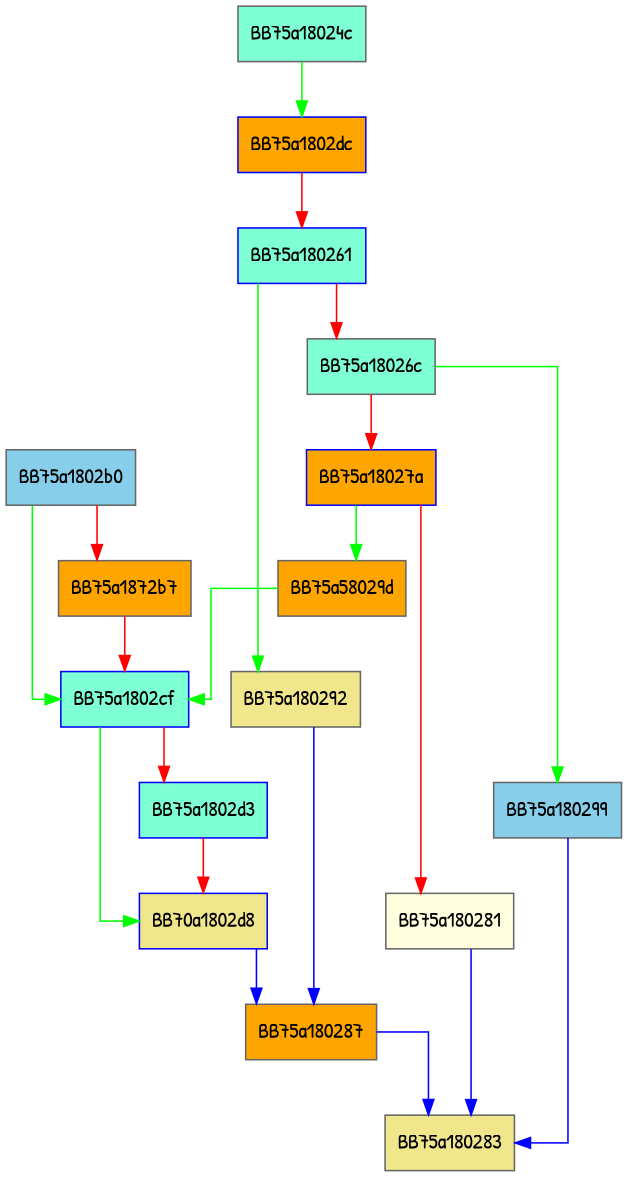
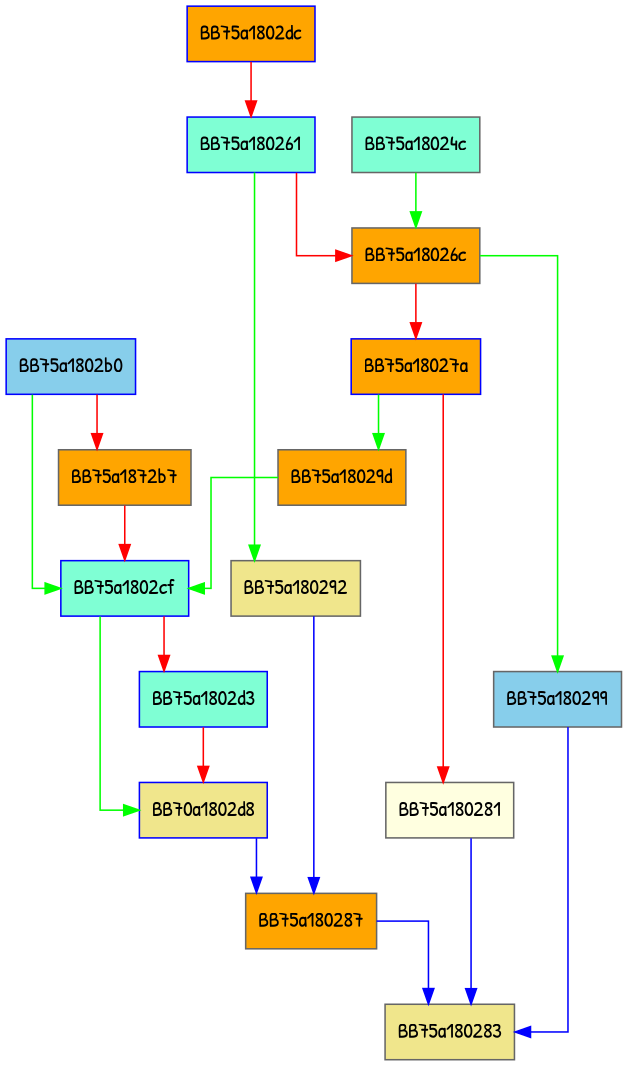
(302, 81) -> (416, 192)
(371, 367) -> (416, 256)
(71, 477) -> (71, 367)
(342, 588) -> (342, 477)
